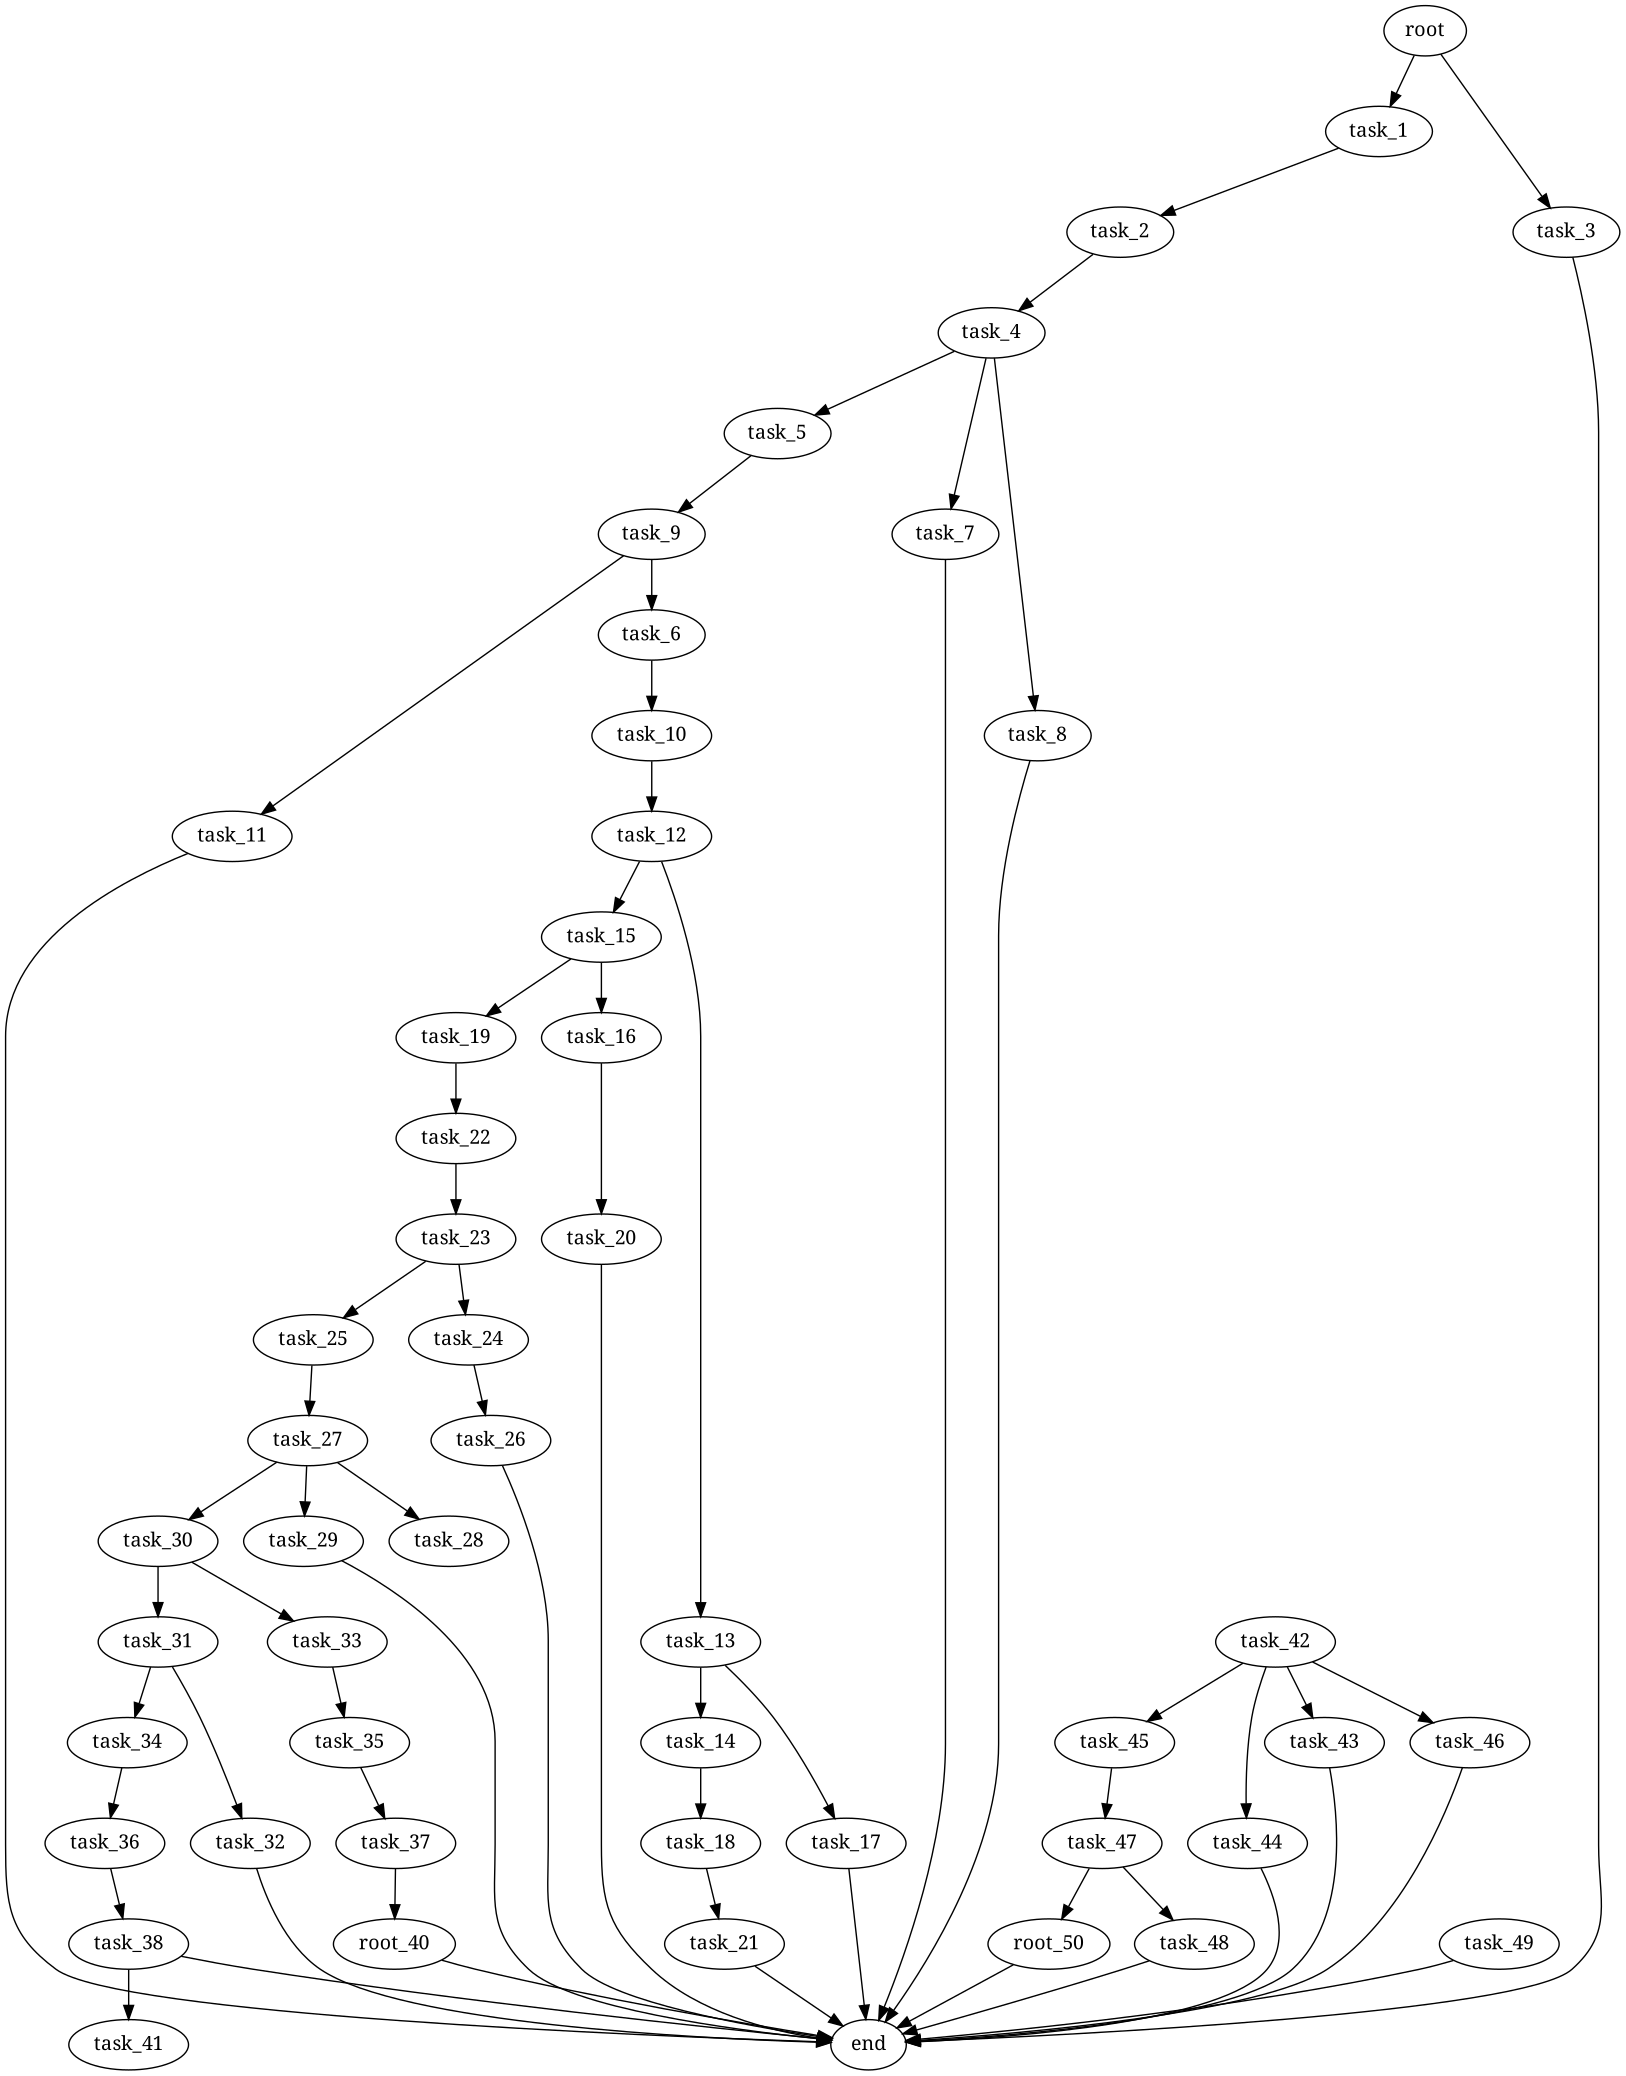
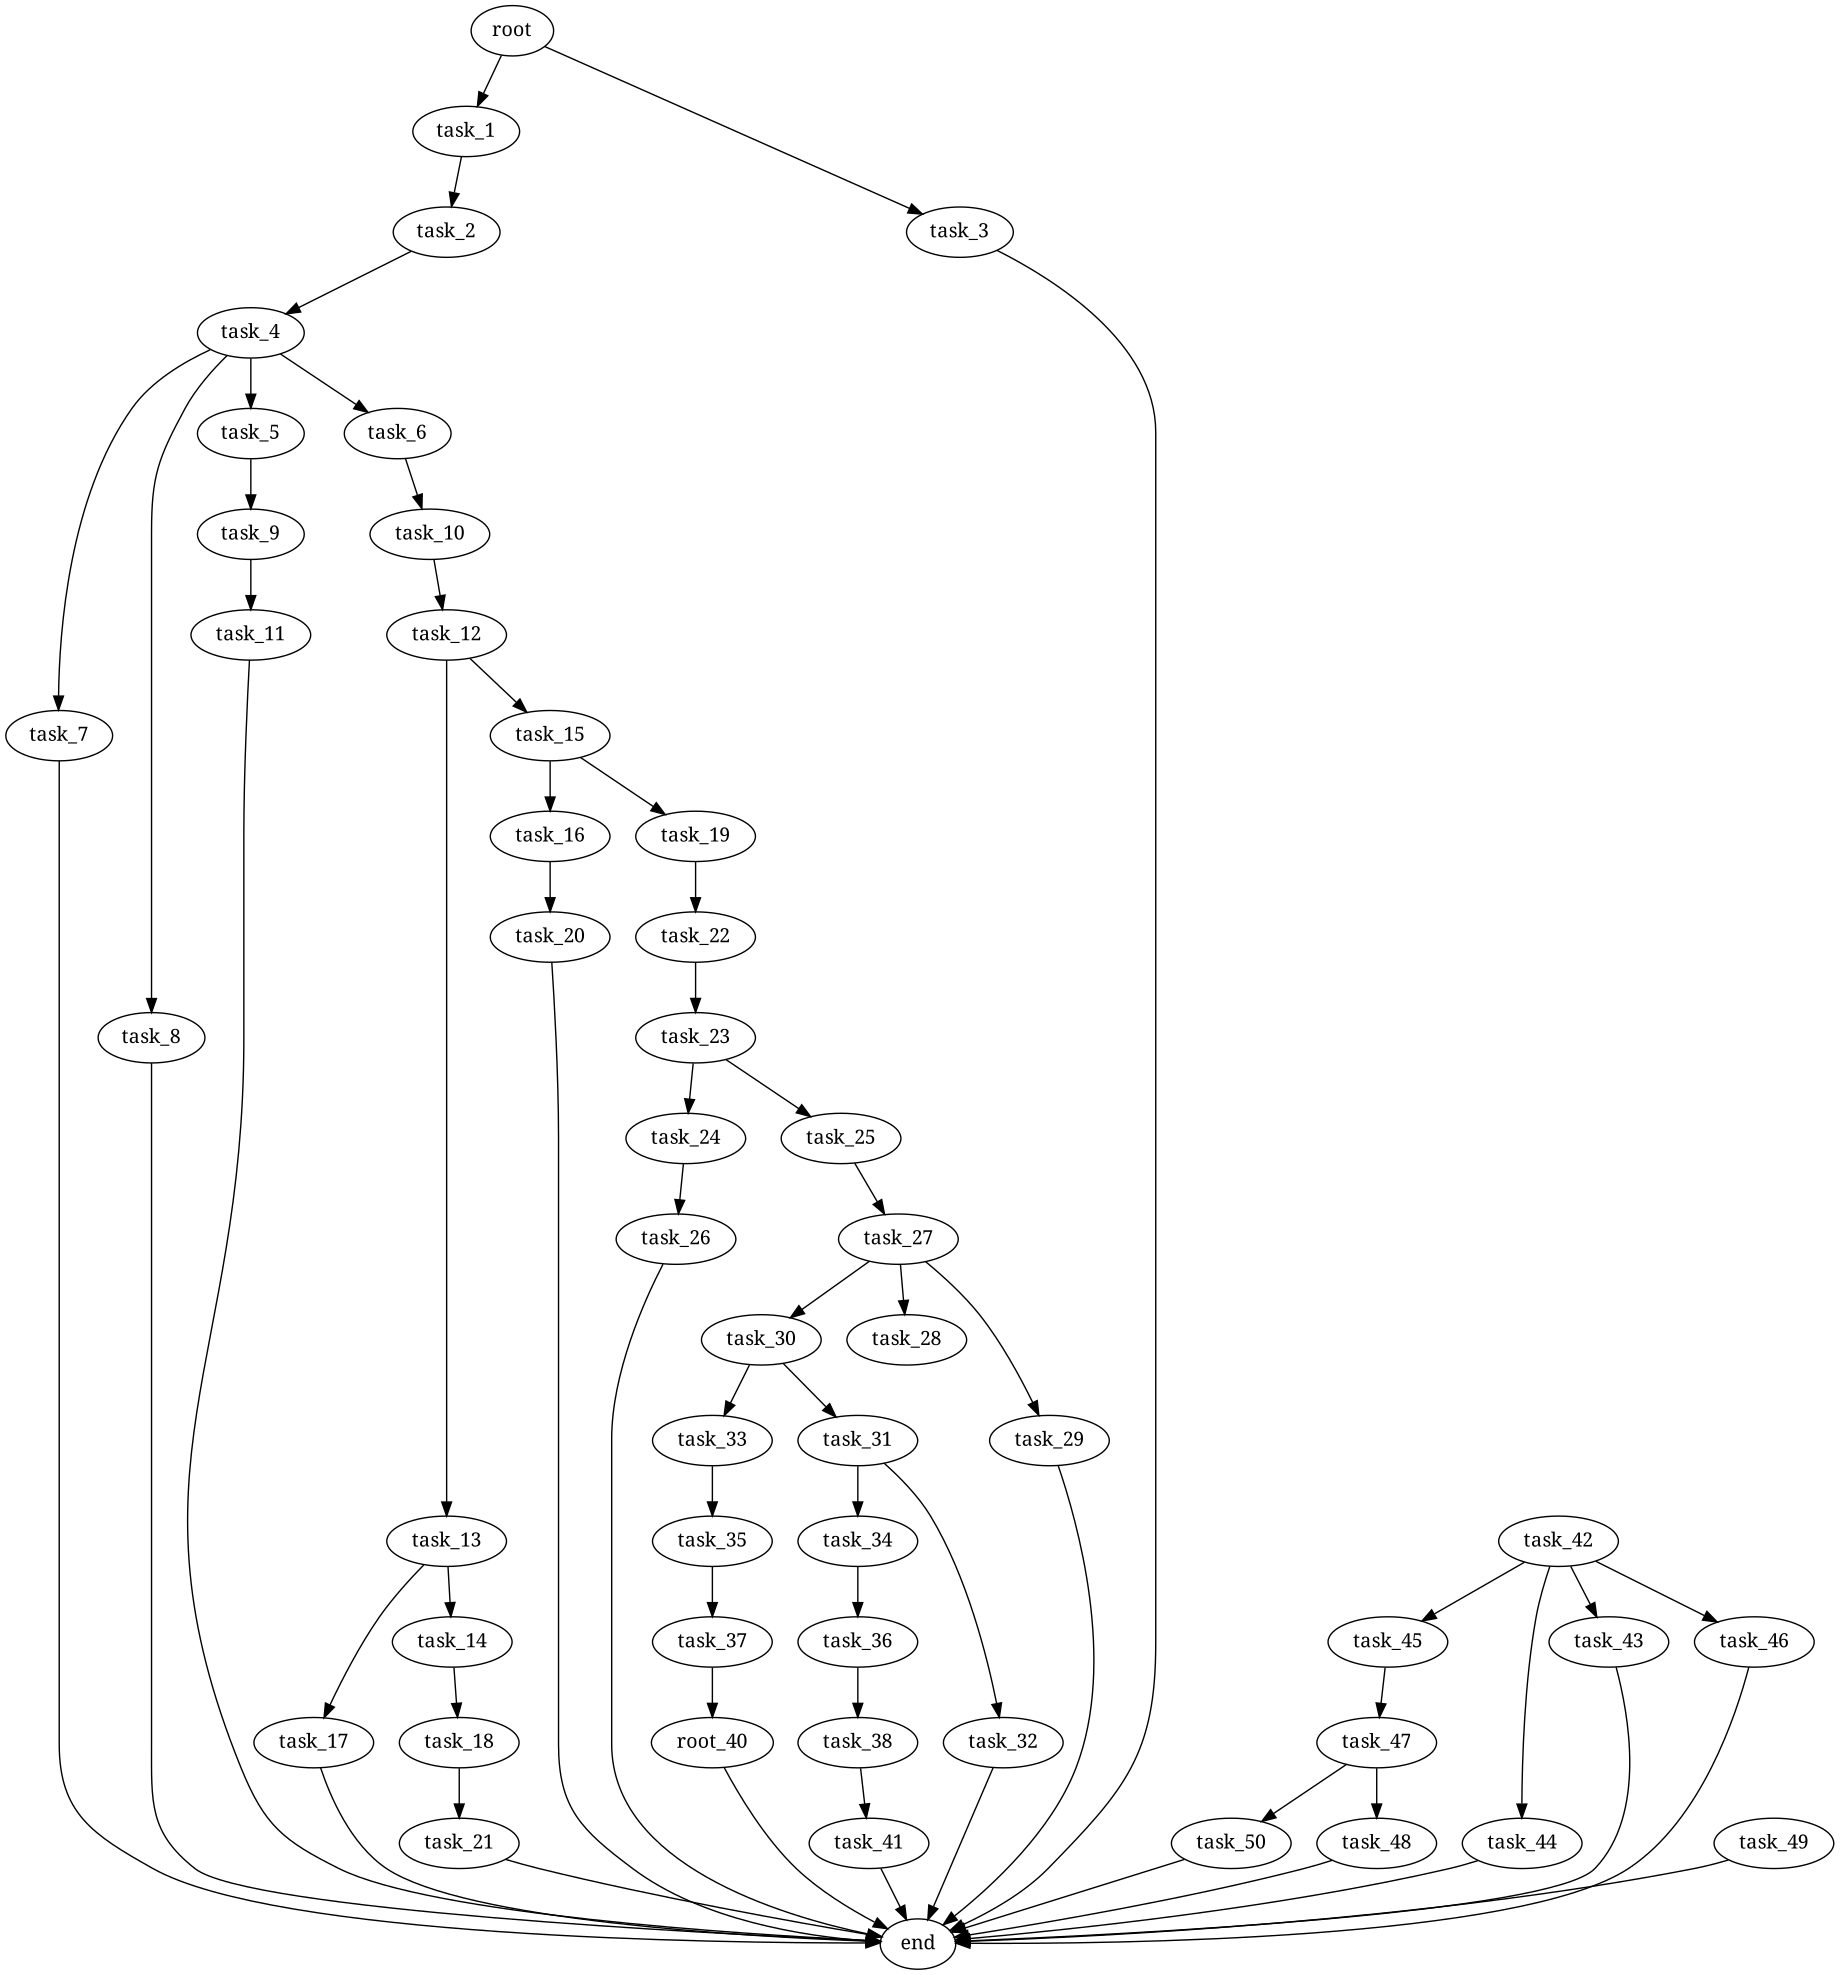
(652, 578) -> (318, 379)
(1049, 1944) -> (1231, 1843)
(499, 2003) -> (891, 1888)
